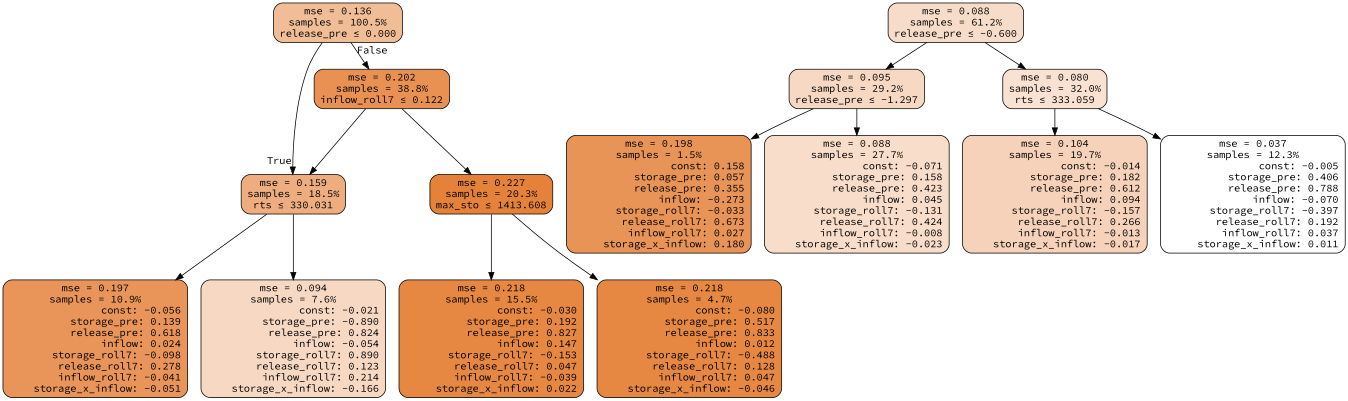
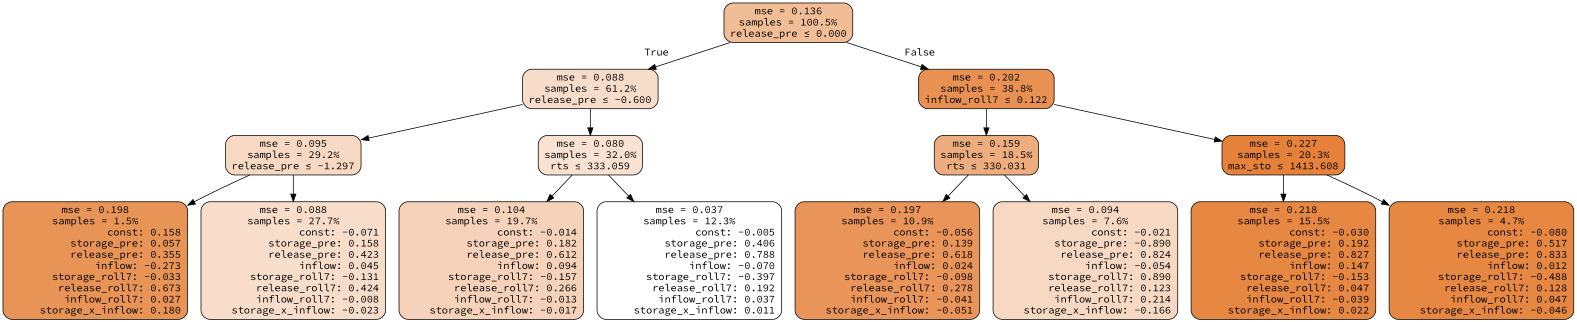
(299, 102) -> (693, 55)
